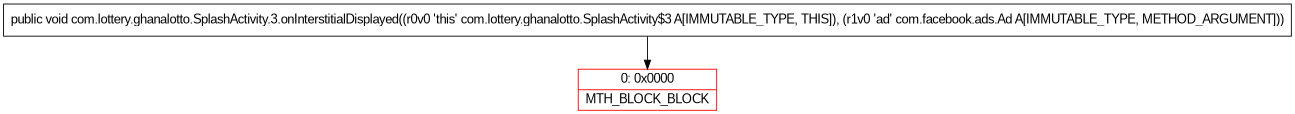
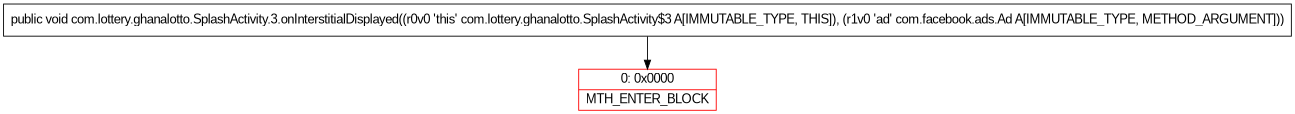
(647, 100) -> (647, 100)
